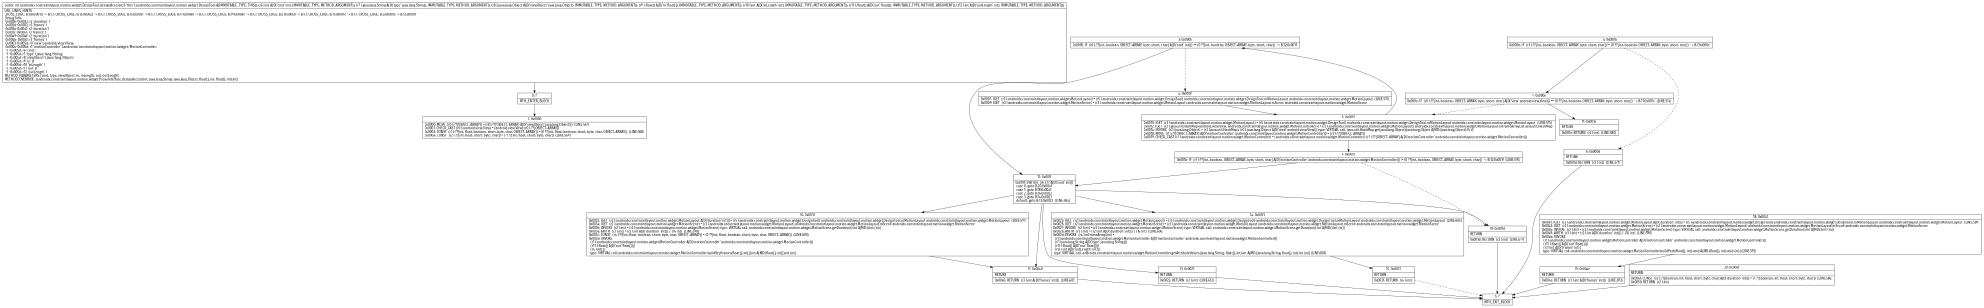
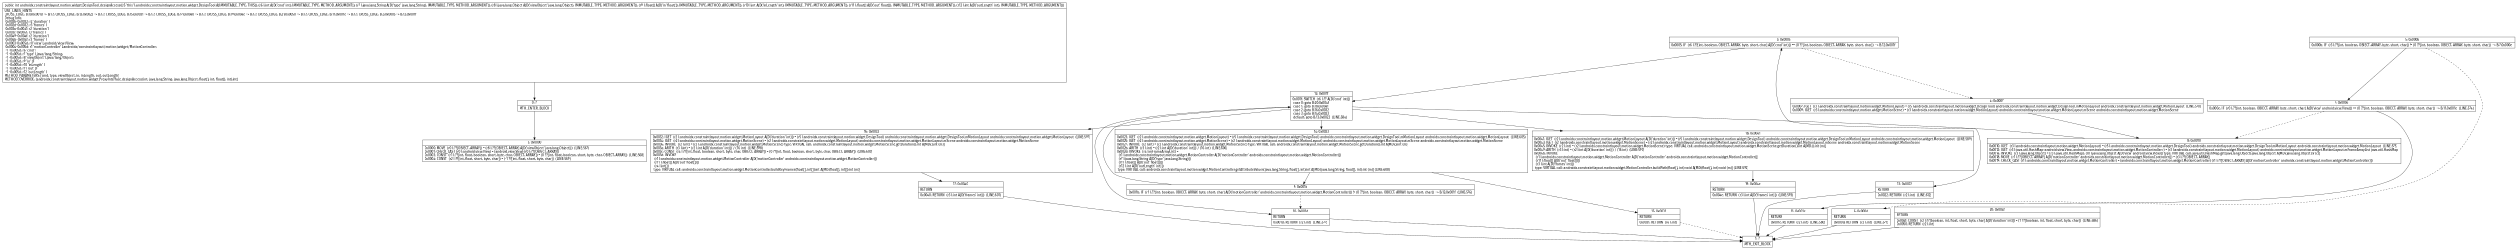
(1349, 145) -> (1307, 177)
none -> (1777, 230)
(1039, 234) -> (1456, 120)
